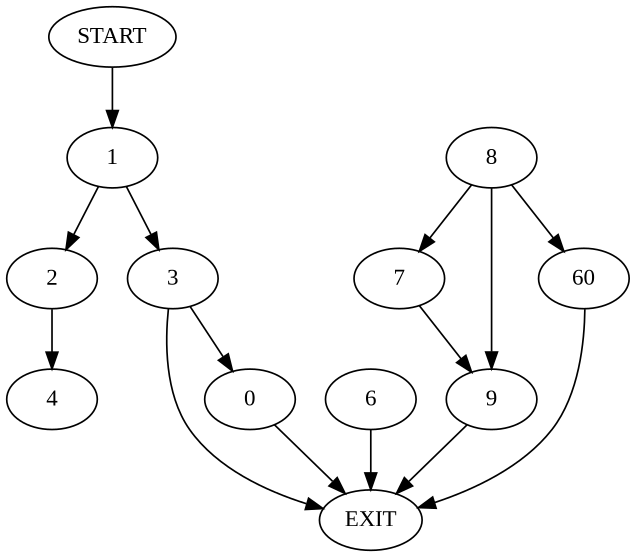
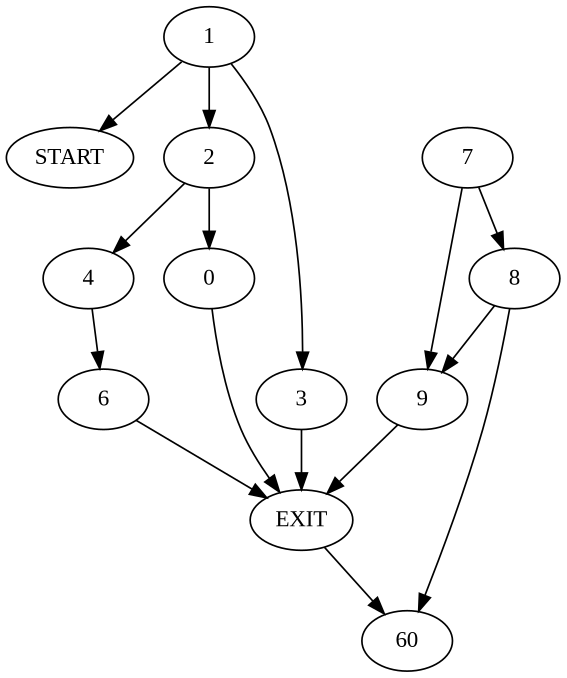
(112, 89) -> (147, 91)
(451, 211) -> (488, 210)
none -> (95, 330)
(207, 332) -> (209, 210)
(548, 434) -> (349, 574)
